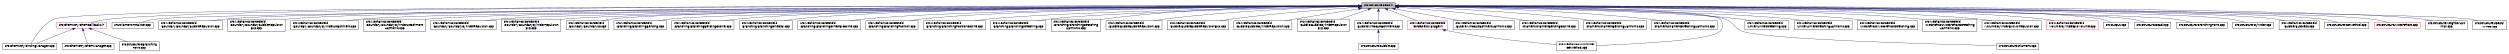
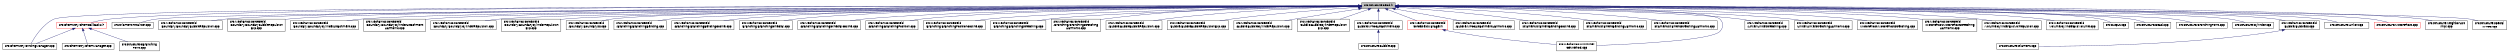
(1729, 21) -> (2161, 43)
(2072, 25) -> (2072, 25)
(2347, 25) -> (2347, 25)
